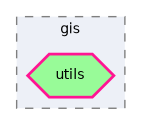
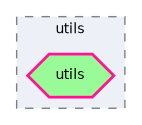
(71, 30) -> (71, 30)
